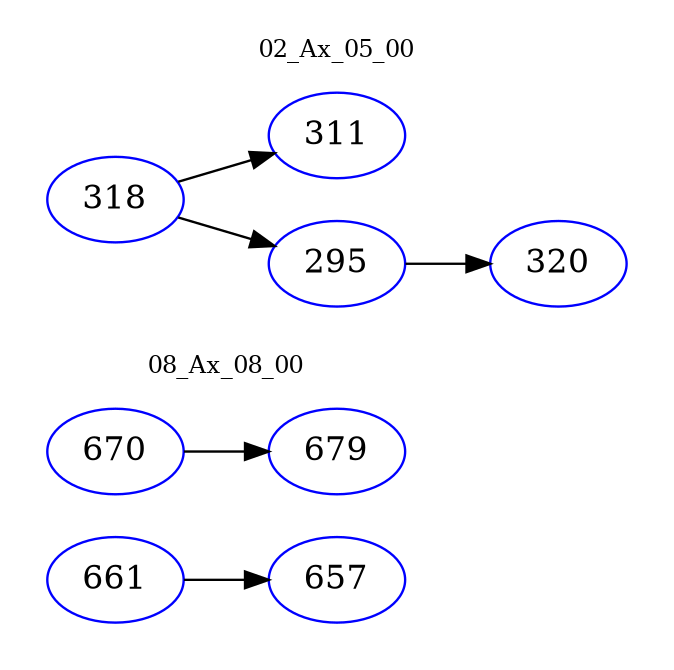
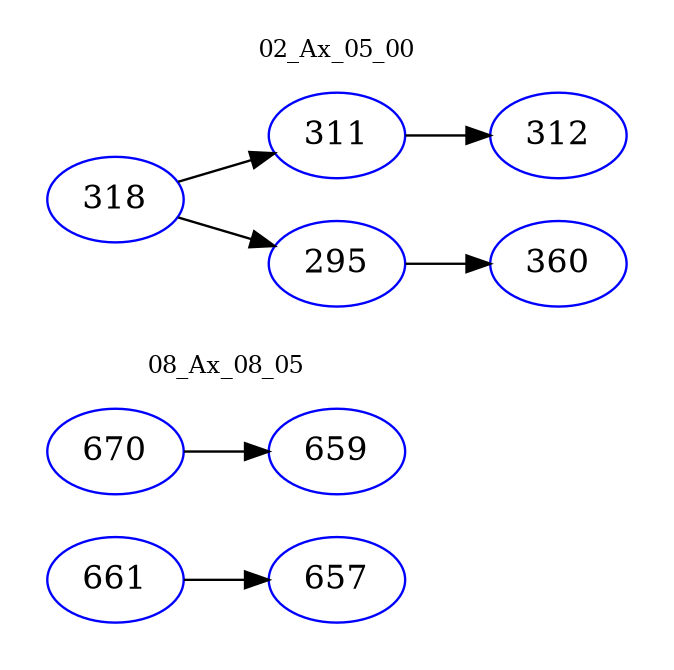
none -> (558, 135)
(558, 264) -> (558, 264)
(226, 367) -> (226, 367)
(337, 452) -> (337, 452)
